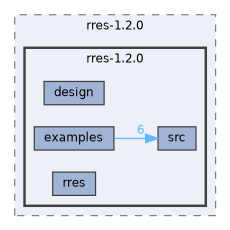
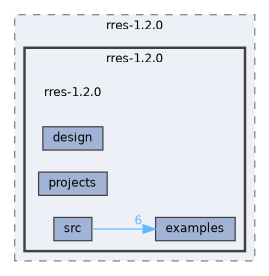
none -> (73, 93)
(130, 138) -> (117, 229)
(74, 184) -> (73, 184)
